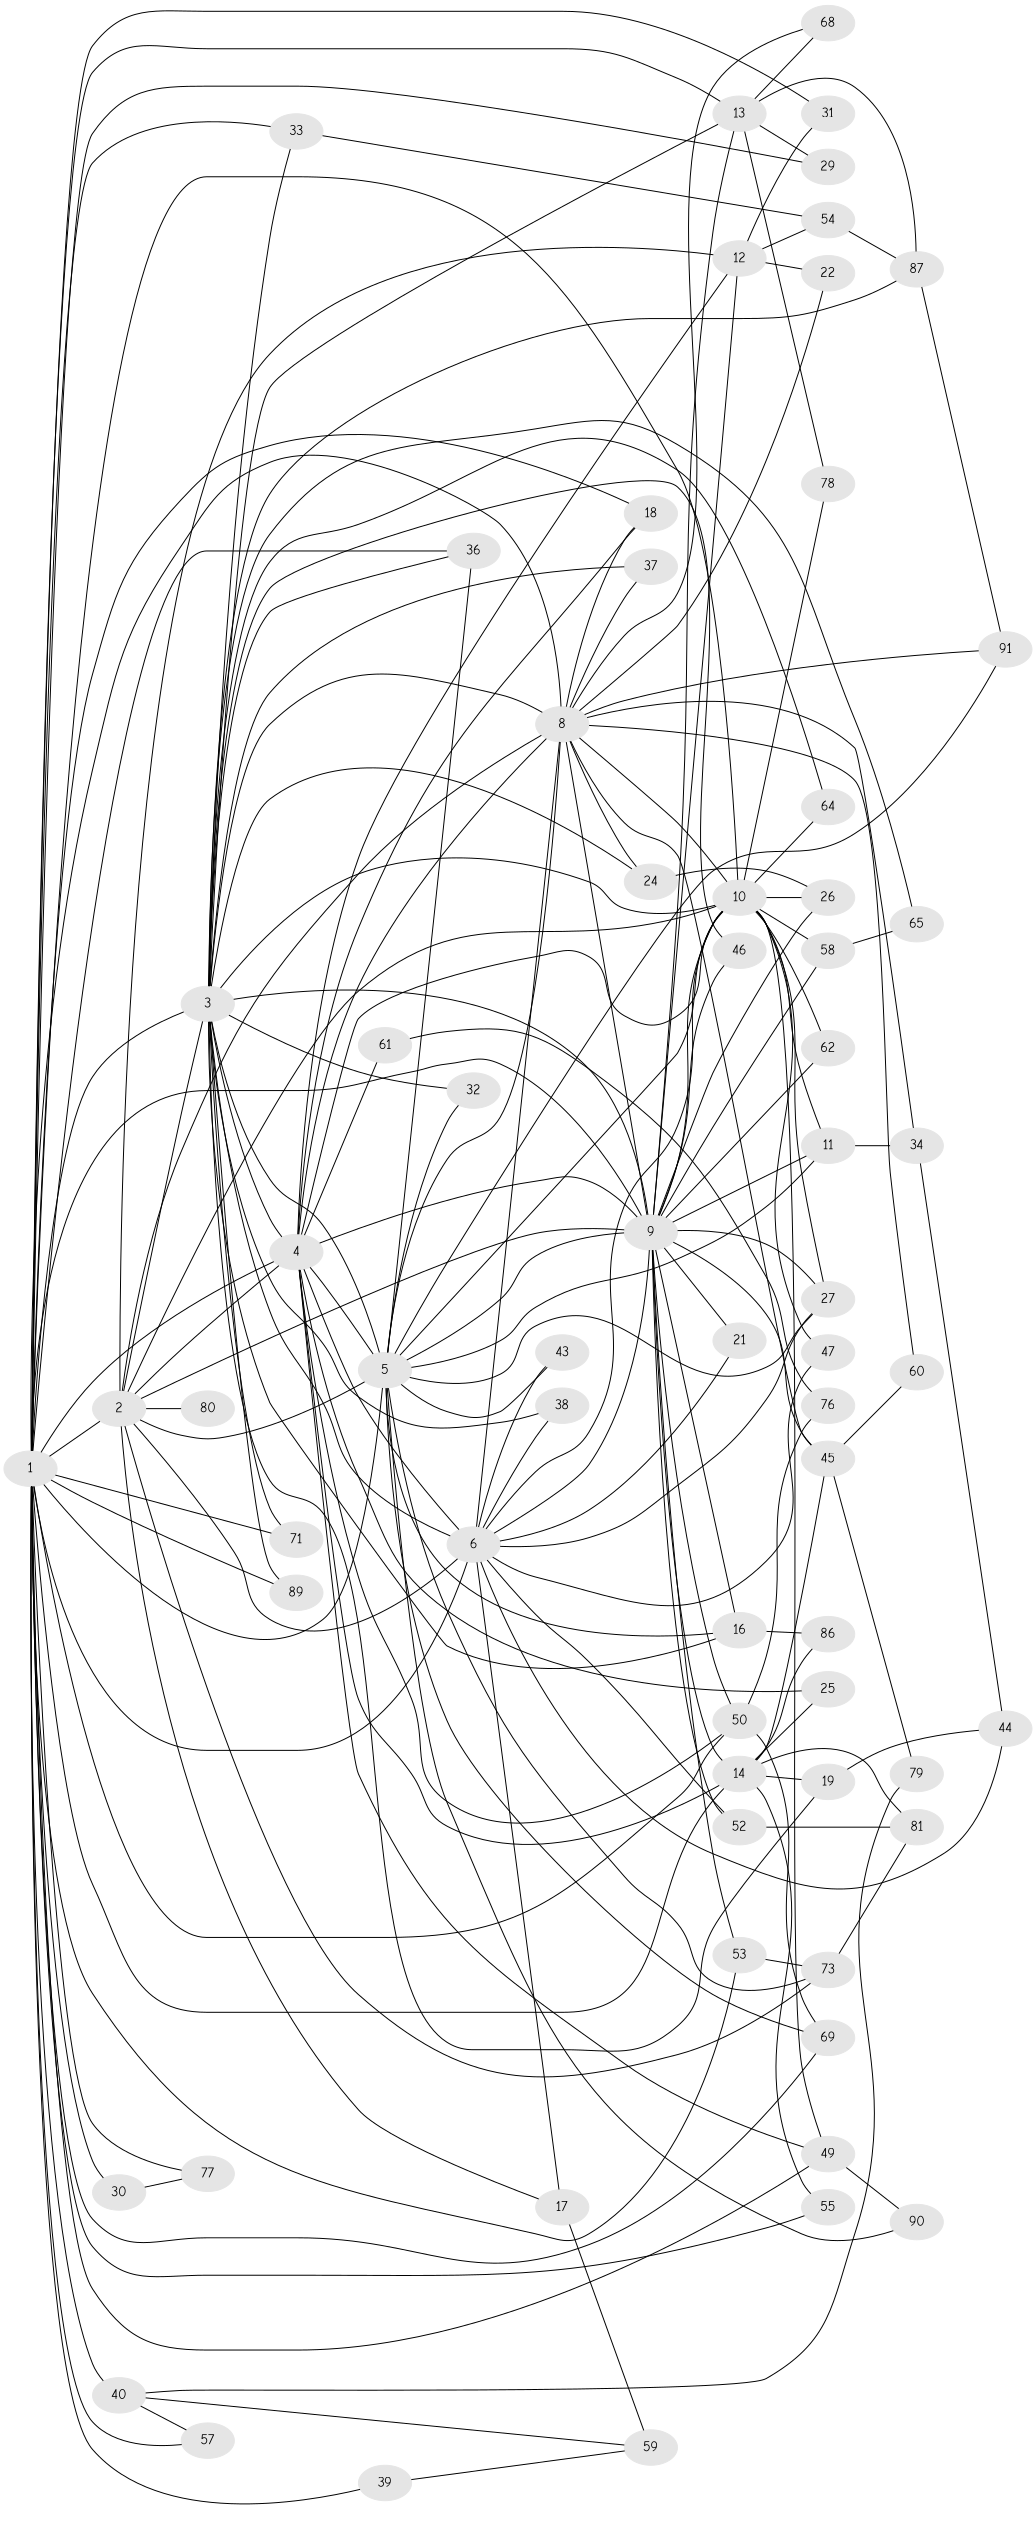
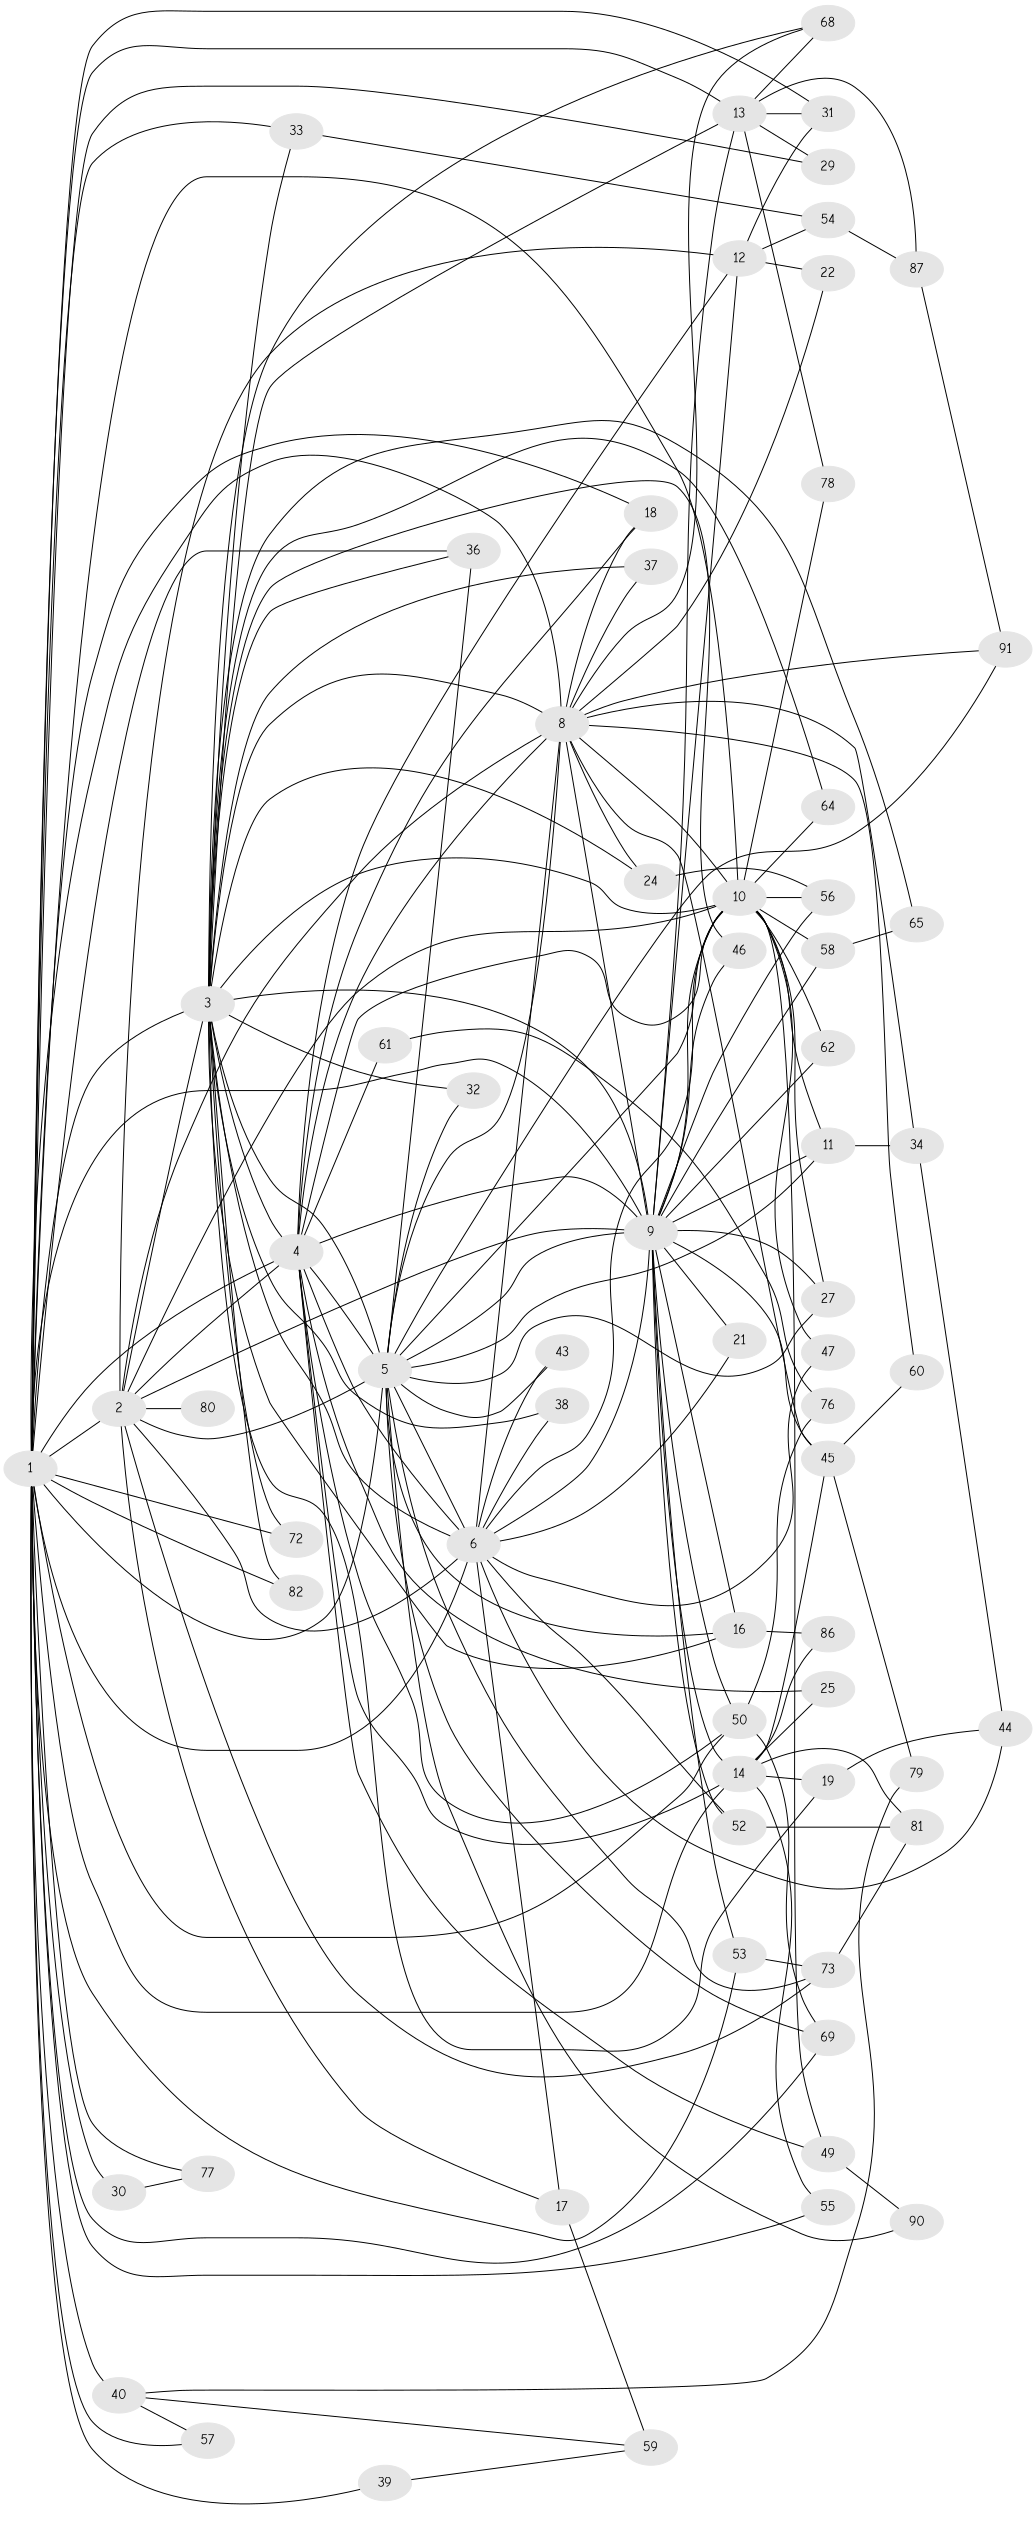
none -> (784, 114)
(312, 449) -> (289, 325)
(828, 898) -> (828, 898)
(689, 1477) -> (429, 1457)
(296, 1540) -> (296, 1540)
(296, 1593) -> (296, 1593)
(88, 2275) -> none
